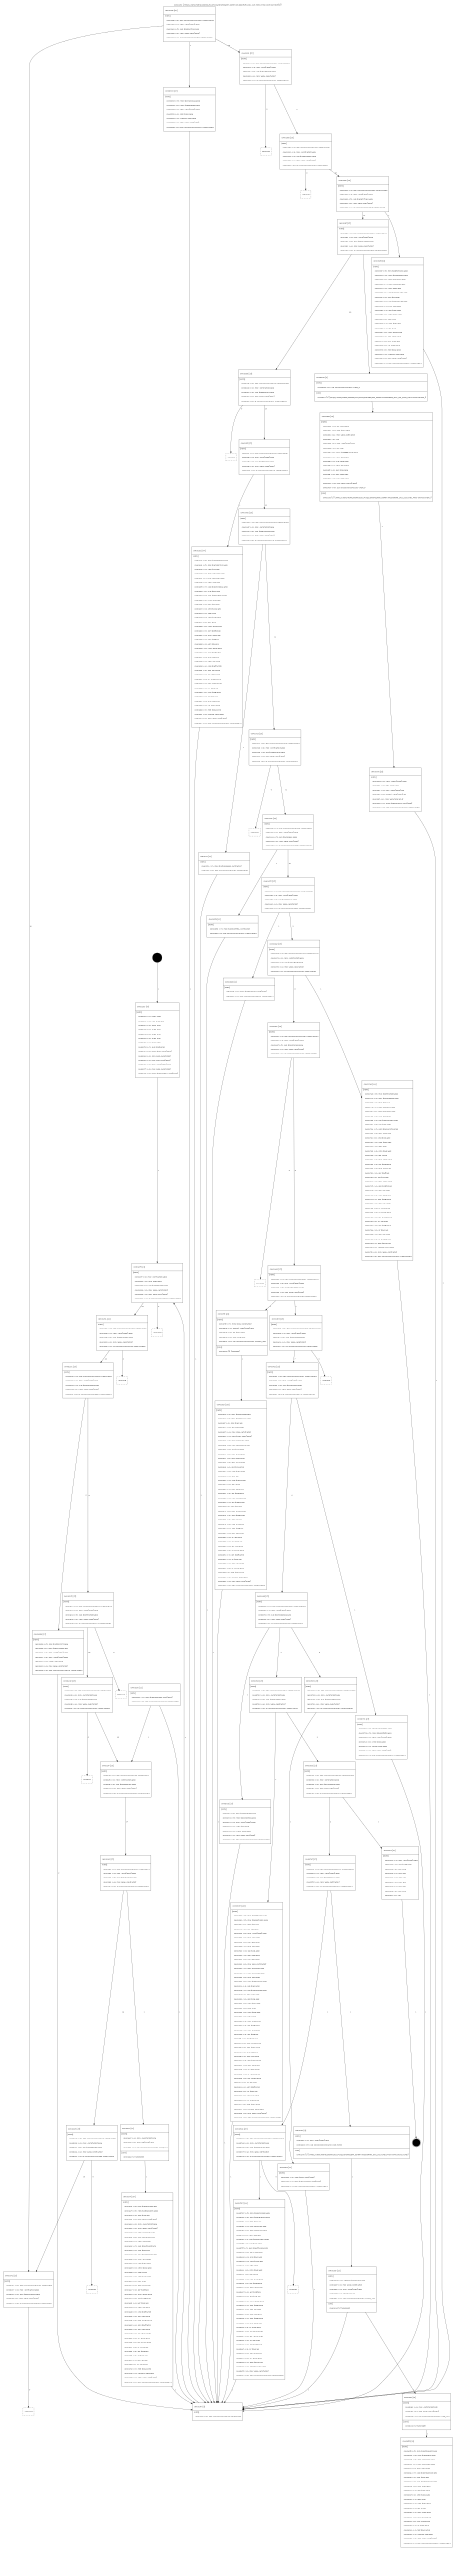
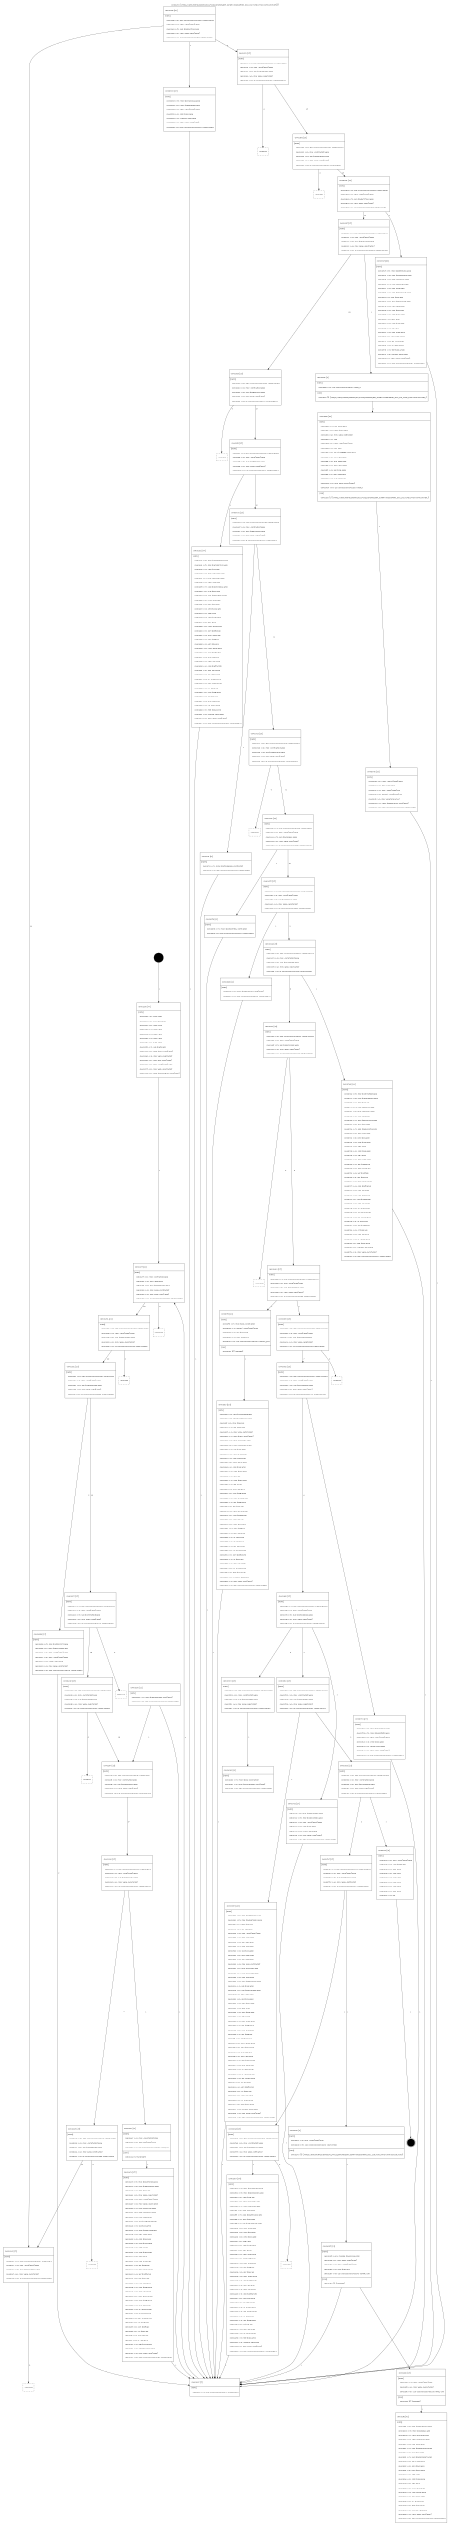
(313, 2319) -> none
